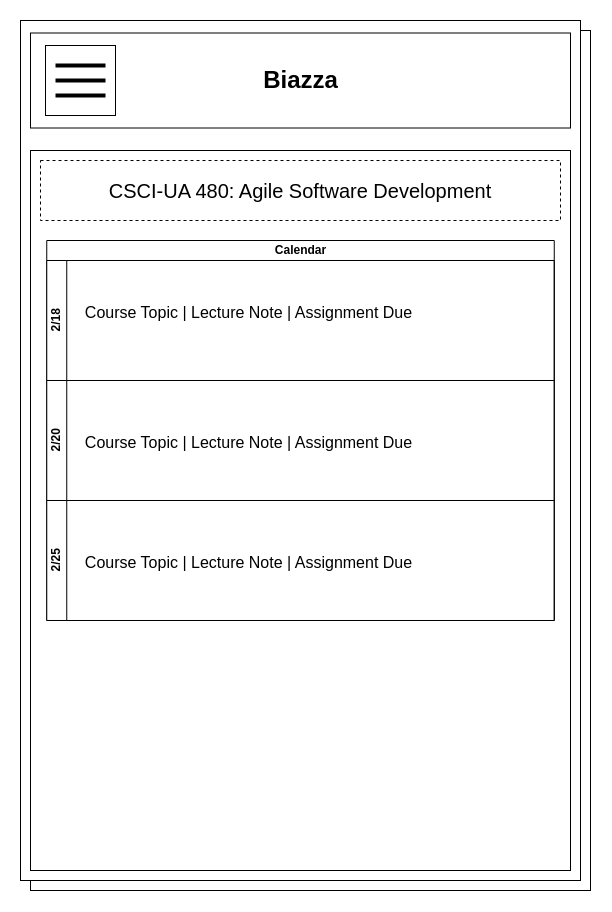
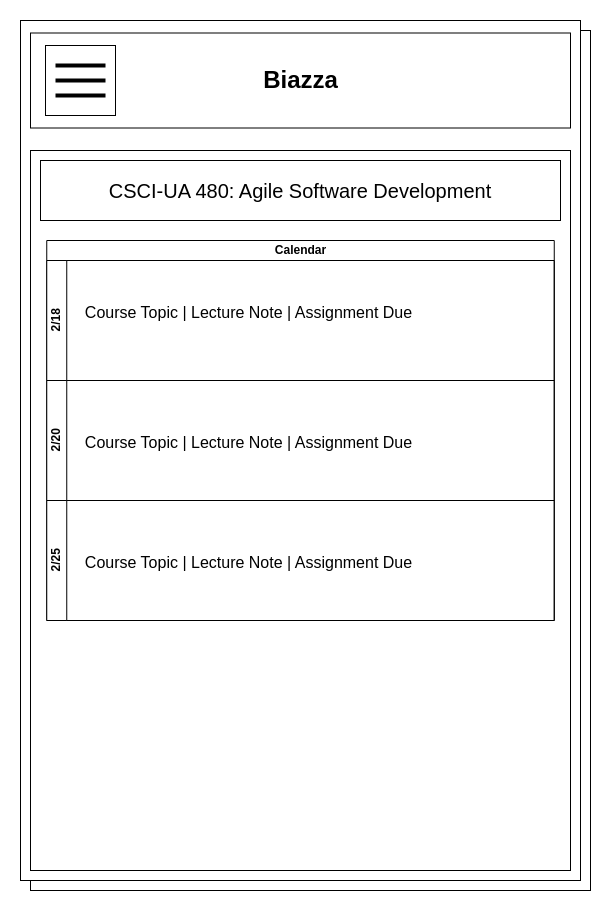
(301, 191) -> (301, 191)
